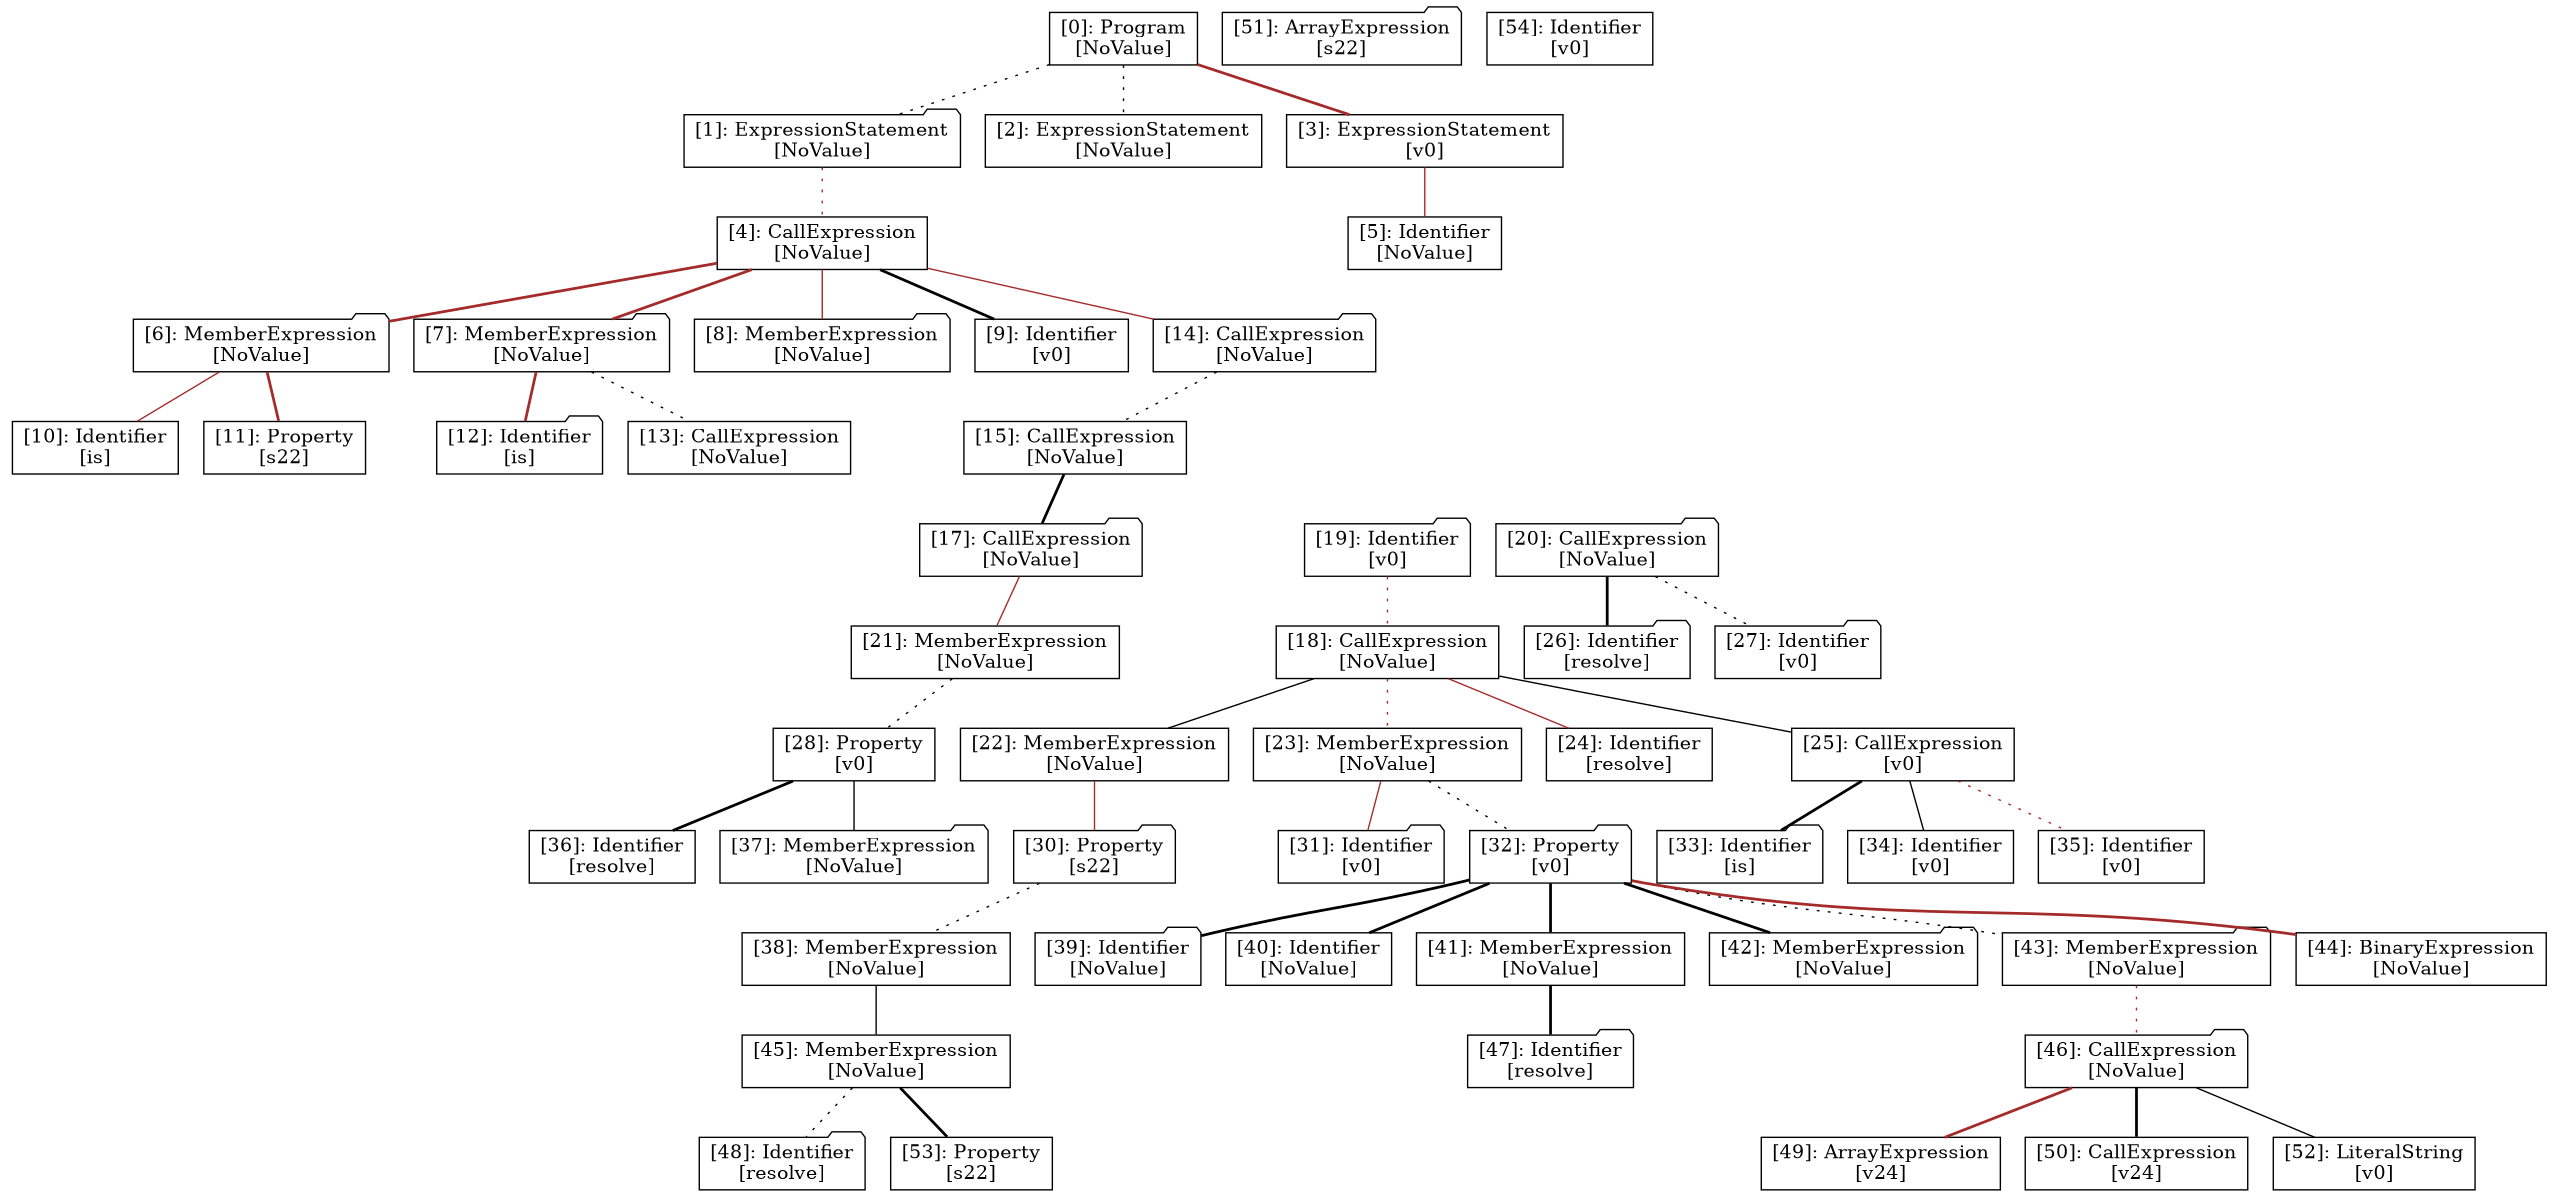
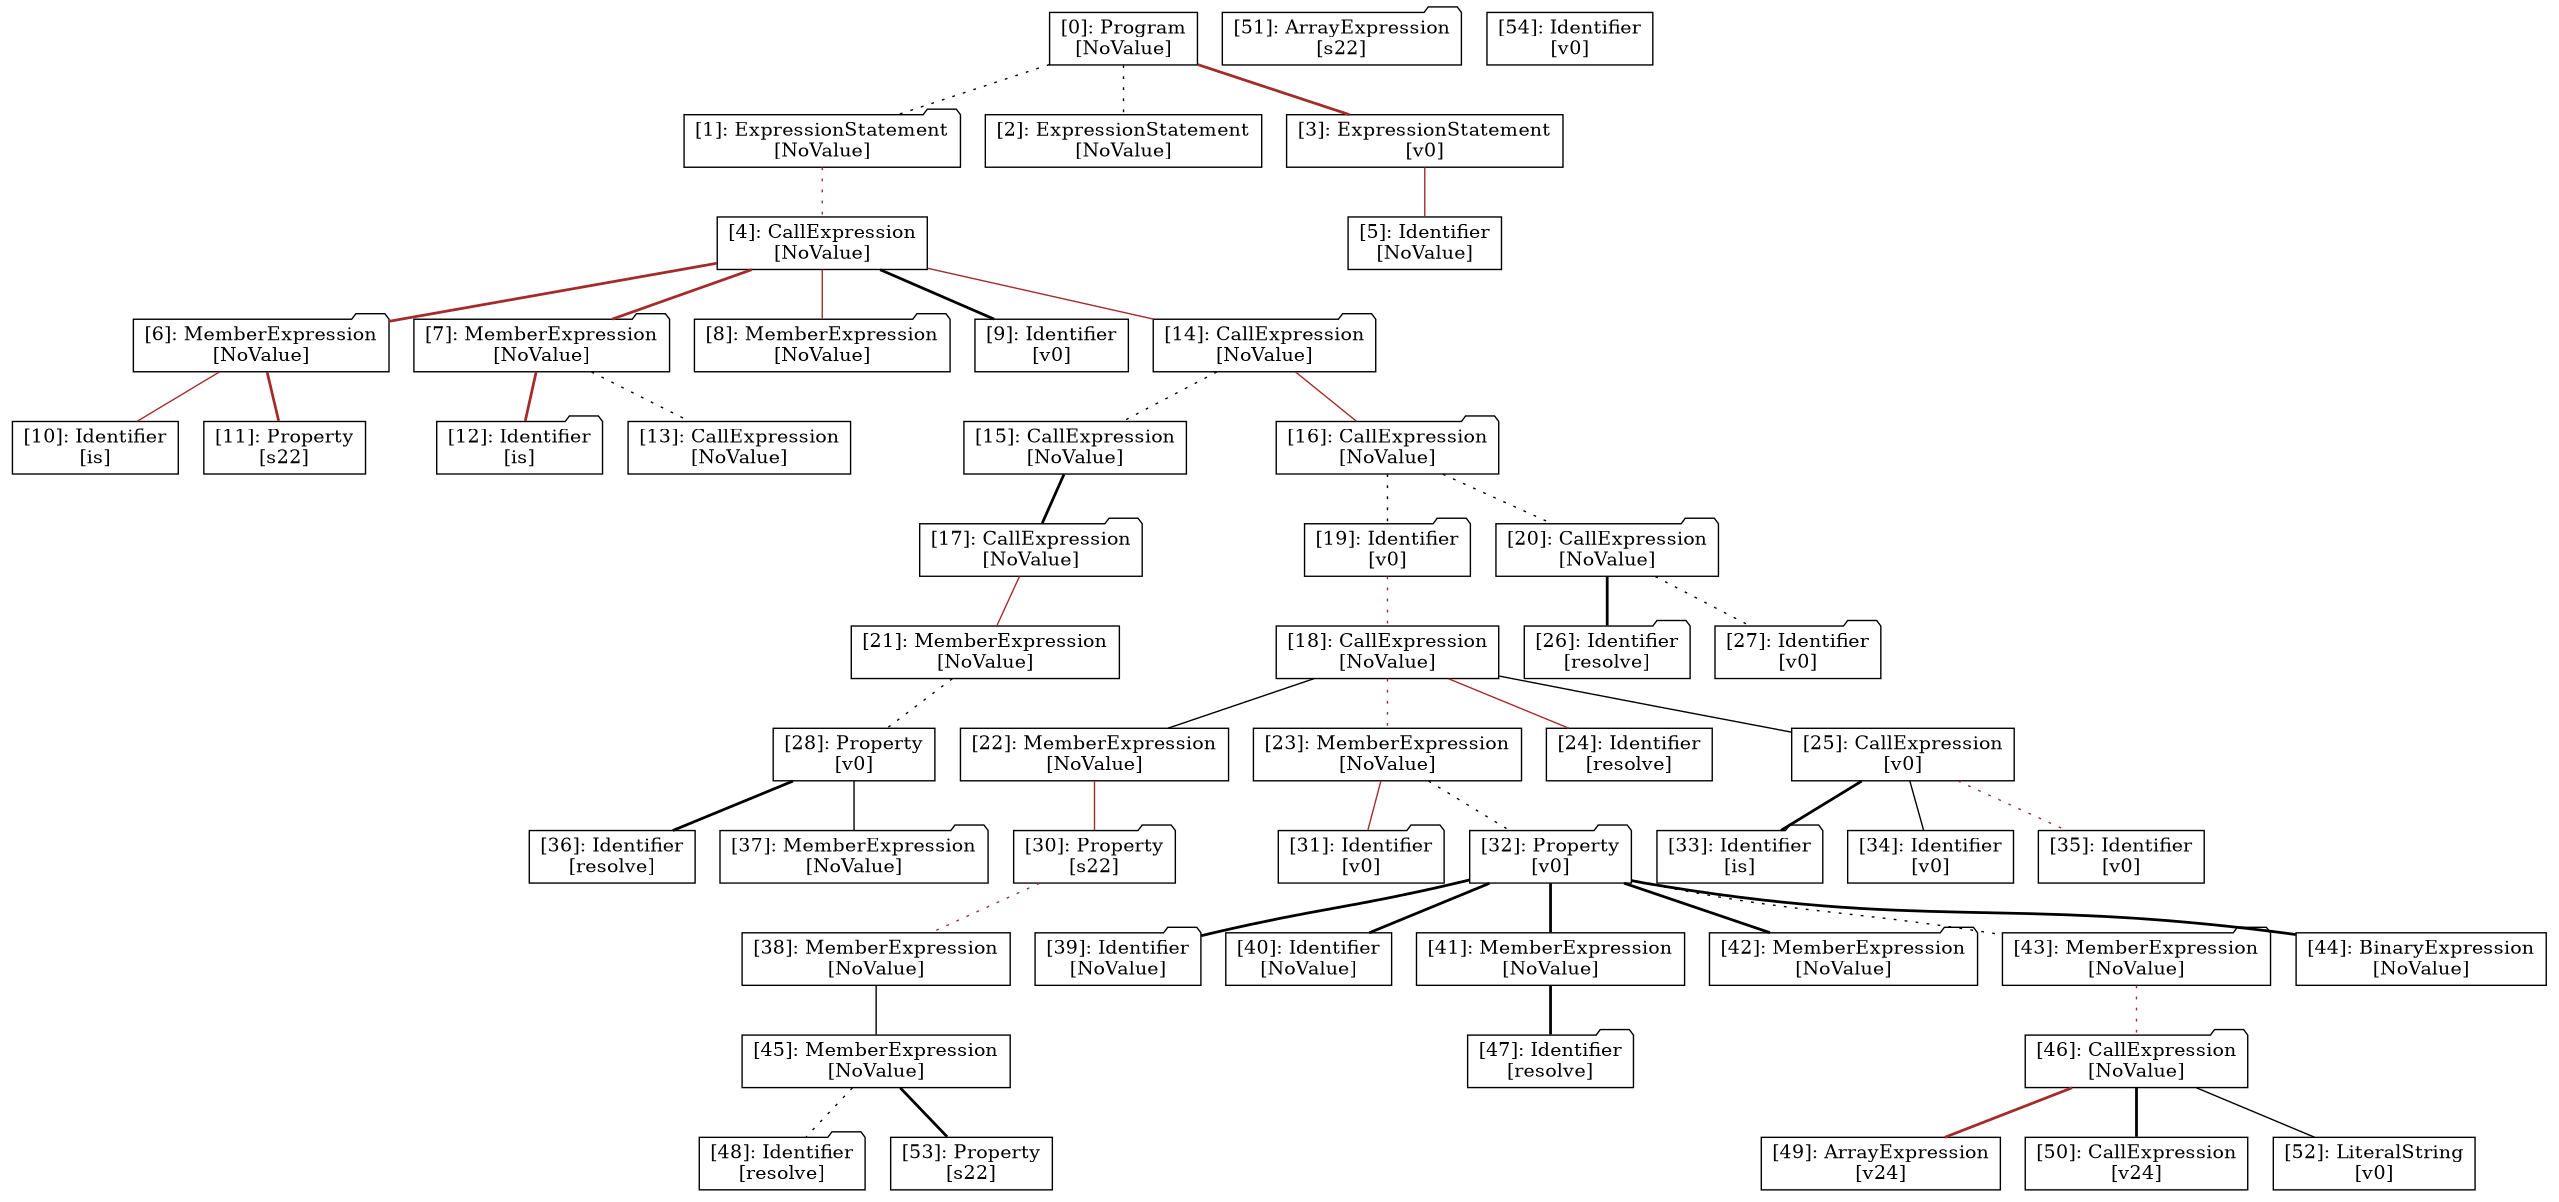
none -> (1387, 448)
(985, 908) -> (985, 908)
(1963, 912) -> (1963, 912)
